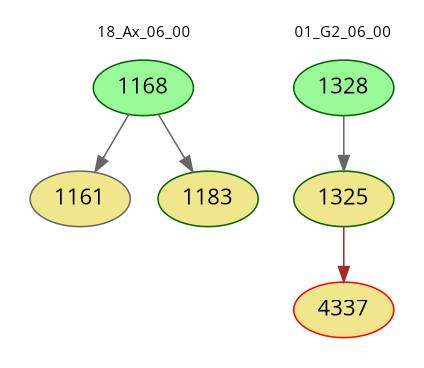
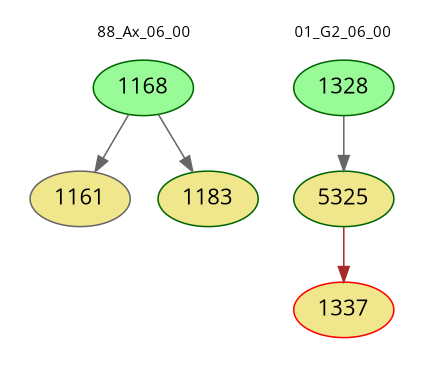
(144, 33) -> (144, 33)
(344, 199) -> (344, 199)
(344, 310) -> (344, 310)
